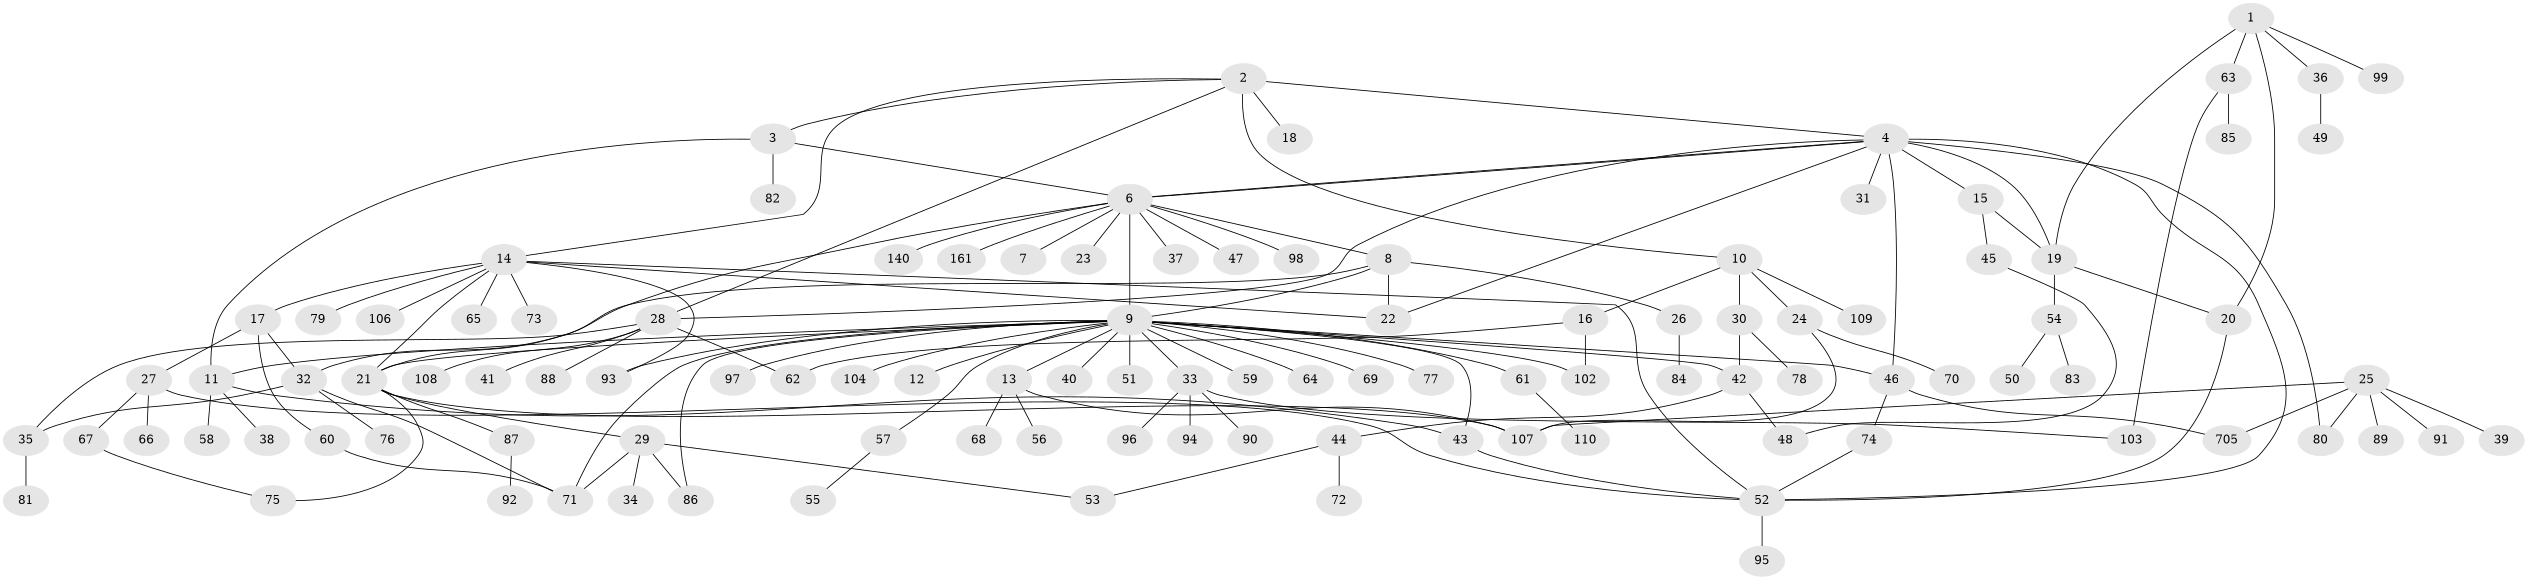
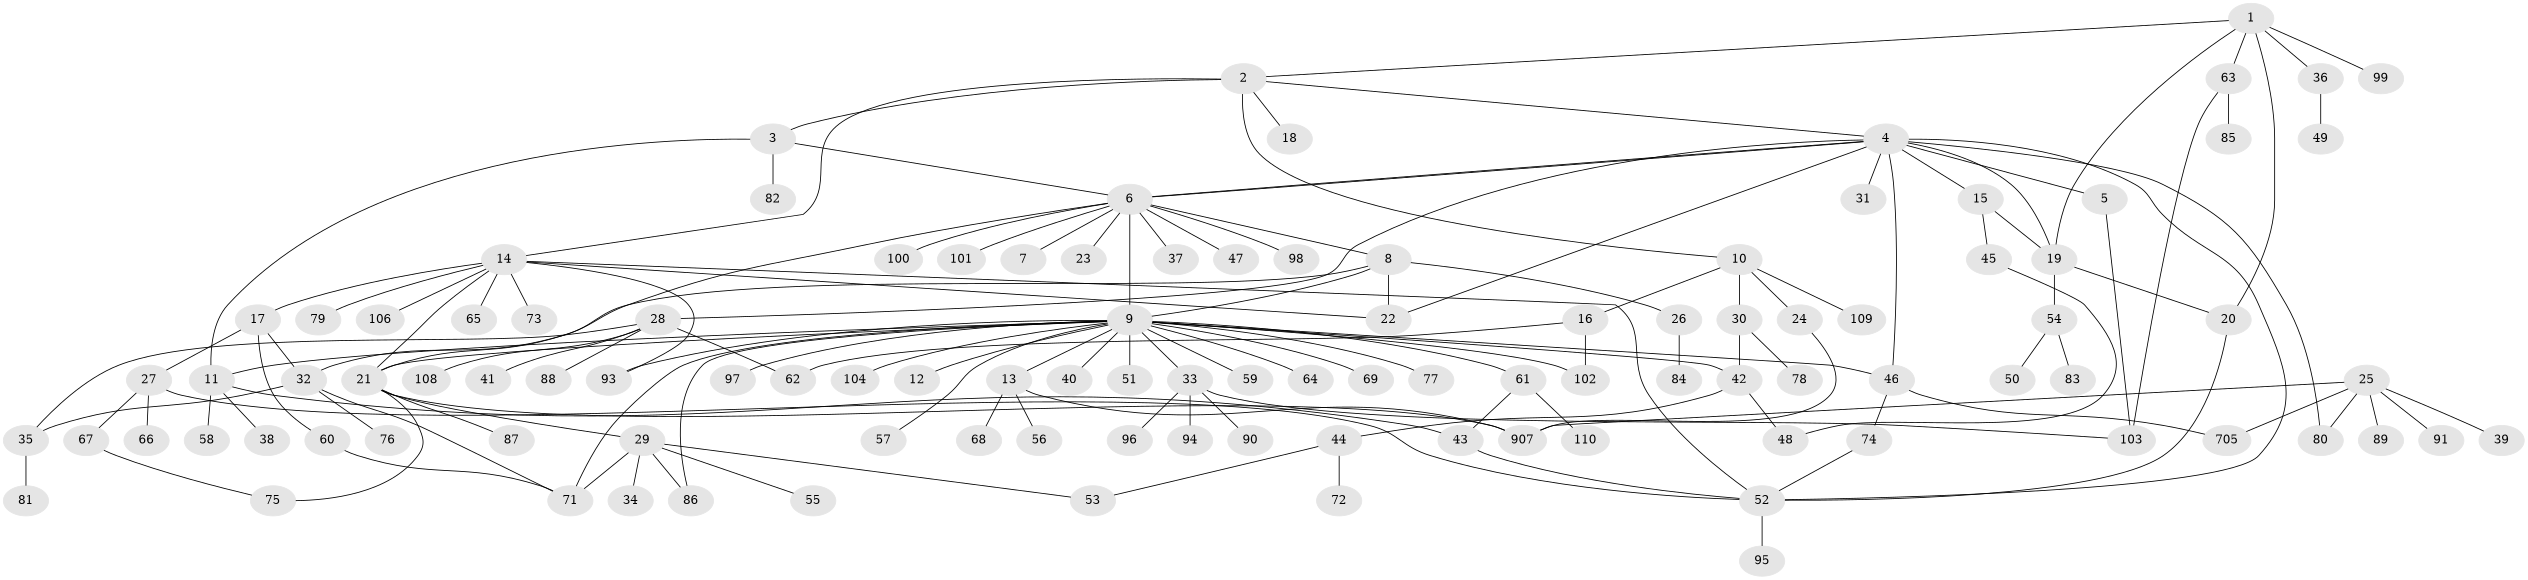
(951, 199) -> (1747, 49)
none -> (2105, 199)
(899, 260) -> (899, 260)
(961, 260) -> (961, 260)
(1340, 338) -> (1492, 410)
(1952, 380) -> none
(1523, 441) -> (1523, 441)
(845, 473) -> (728, 471)
(510, 501) -> none
